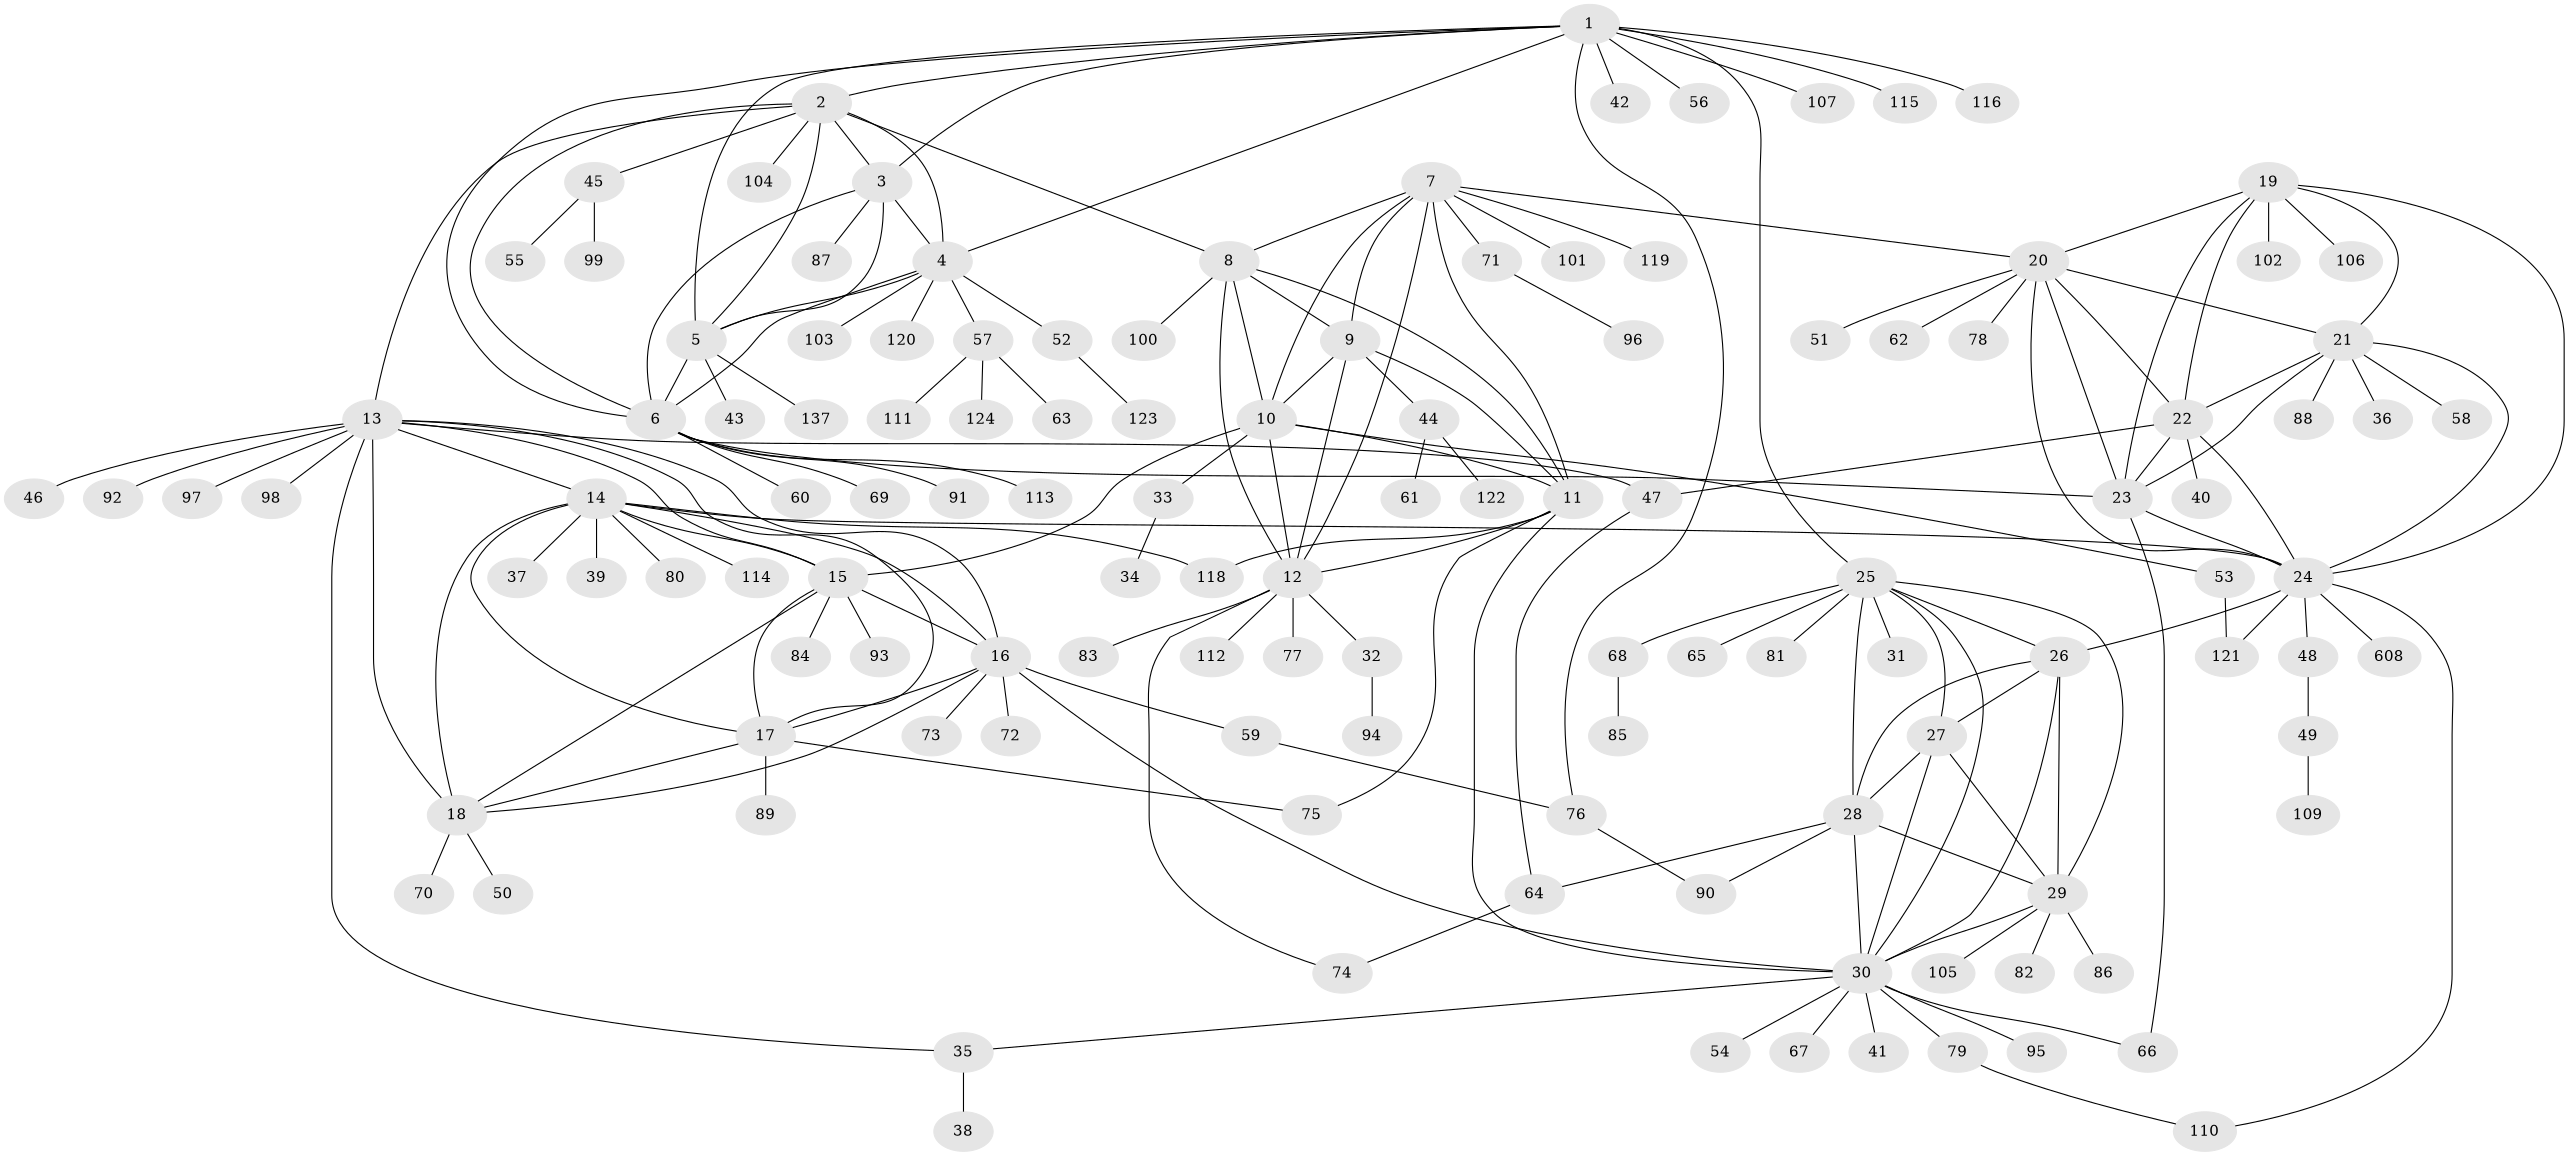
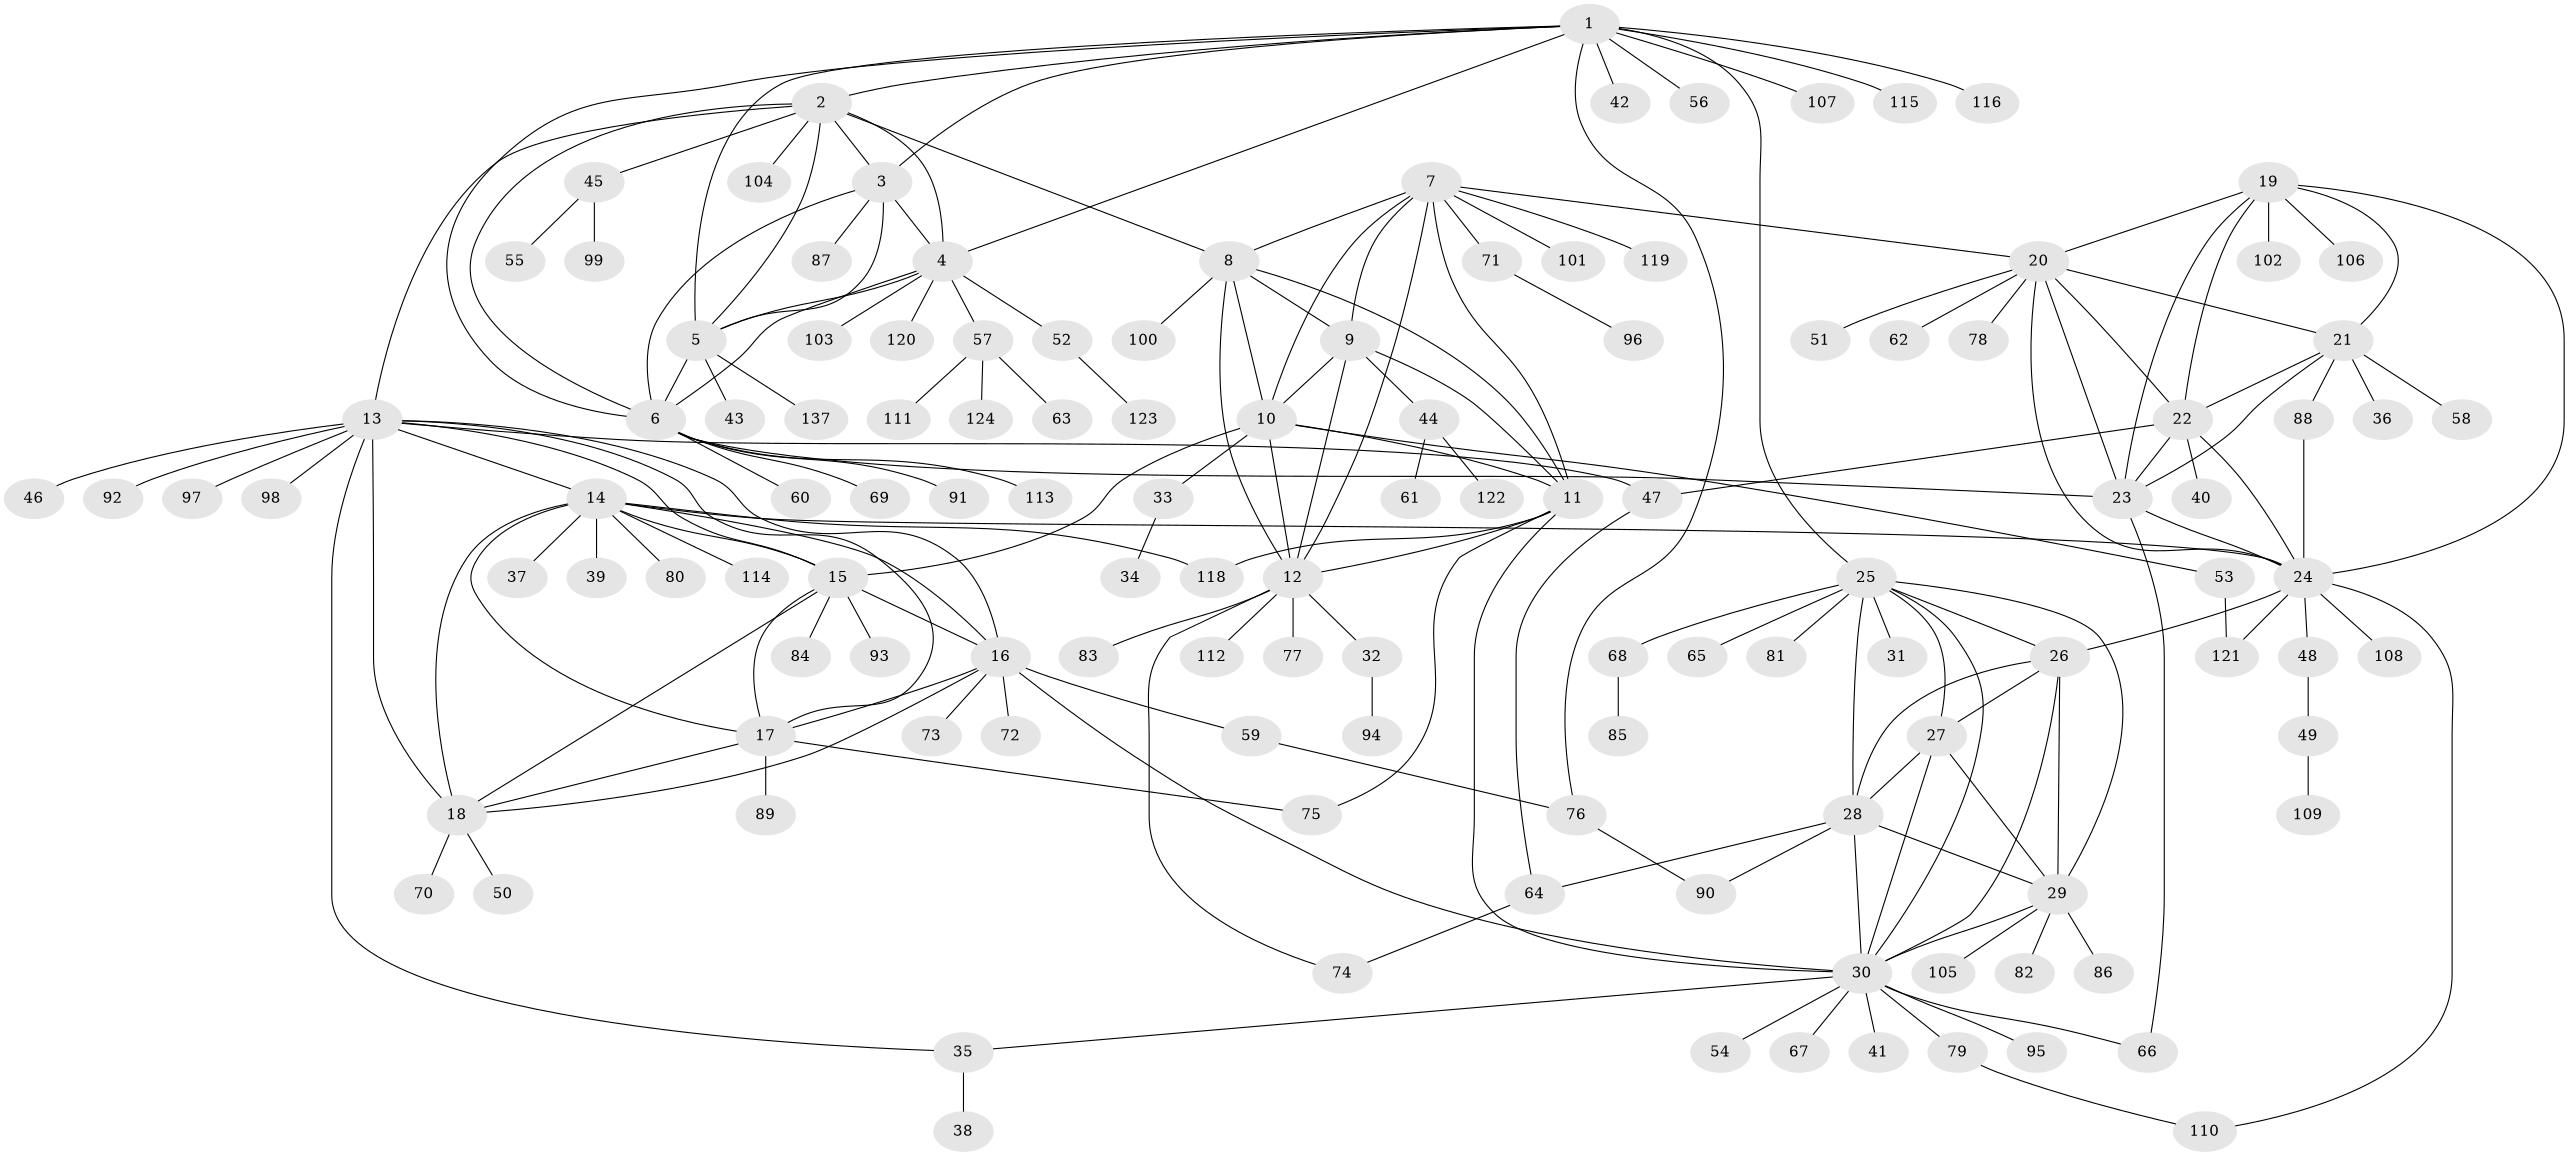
(2493, 453) -> (2304, 499)
(2389, 657) -> (2389, 657)
